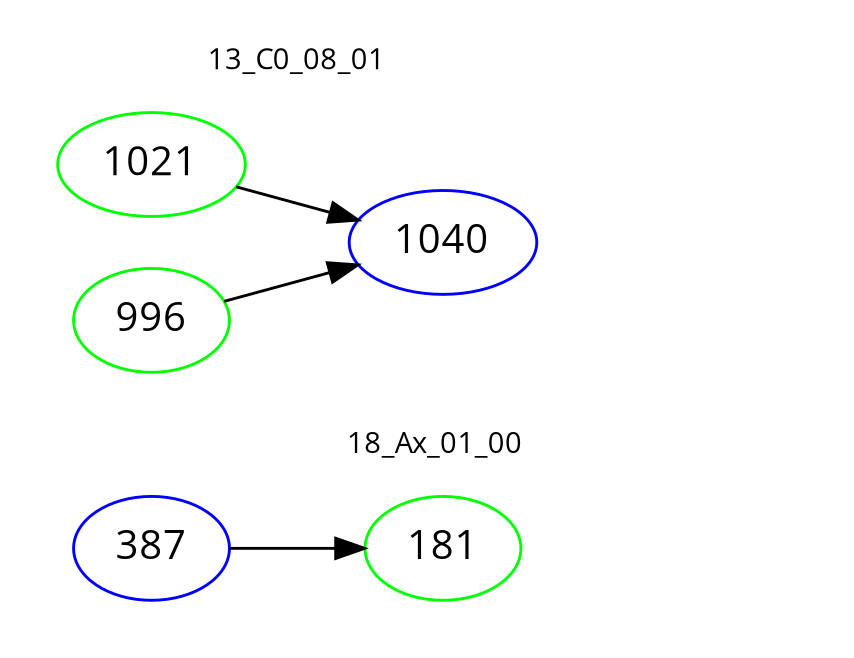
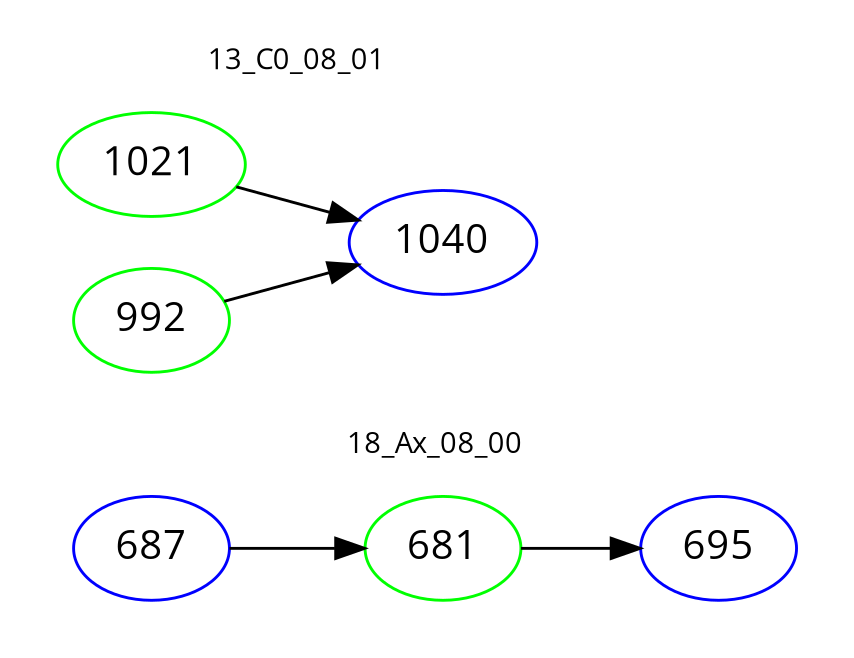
(152, 320) -> (152, 320)
(435, 446) -> (435, 446)
(152, 548) -> (152, 548)
(443, 548) -> (443, 548)
none -> (719, 548)
